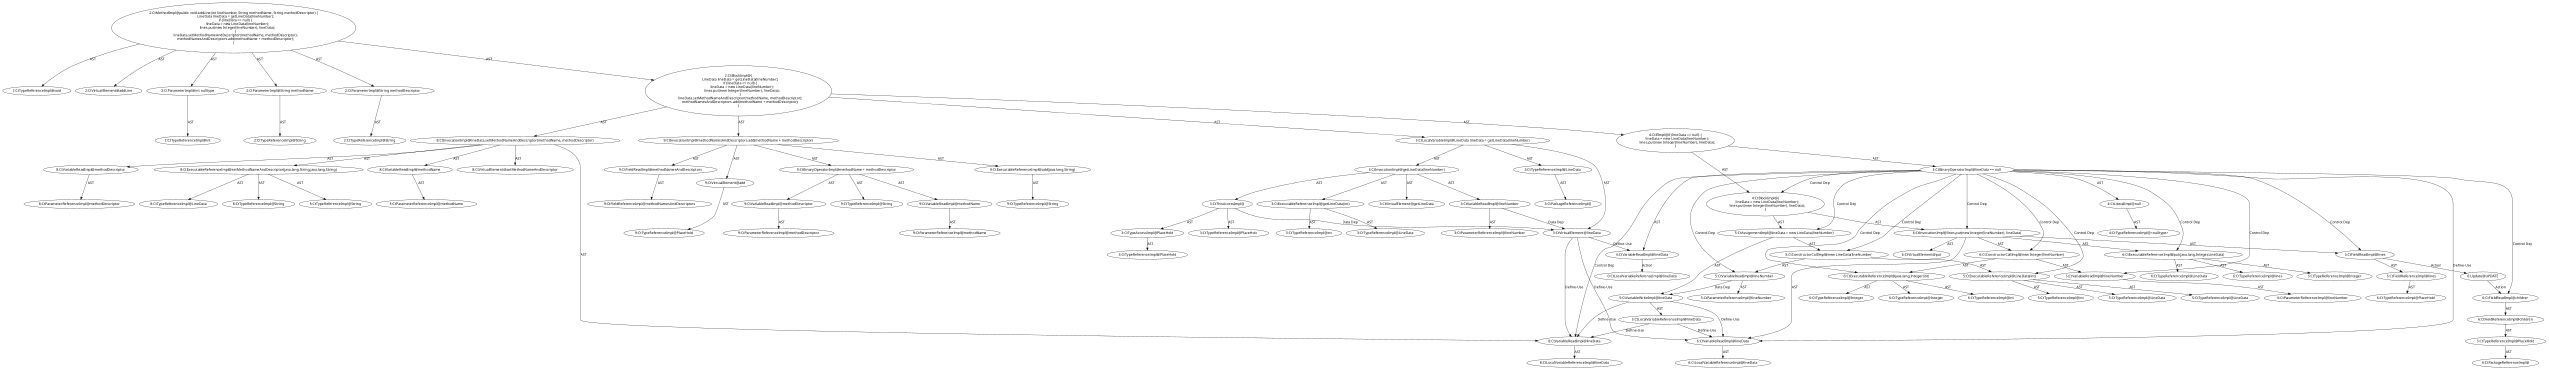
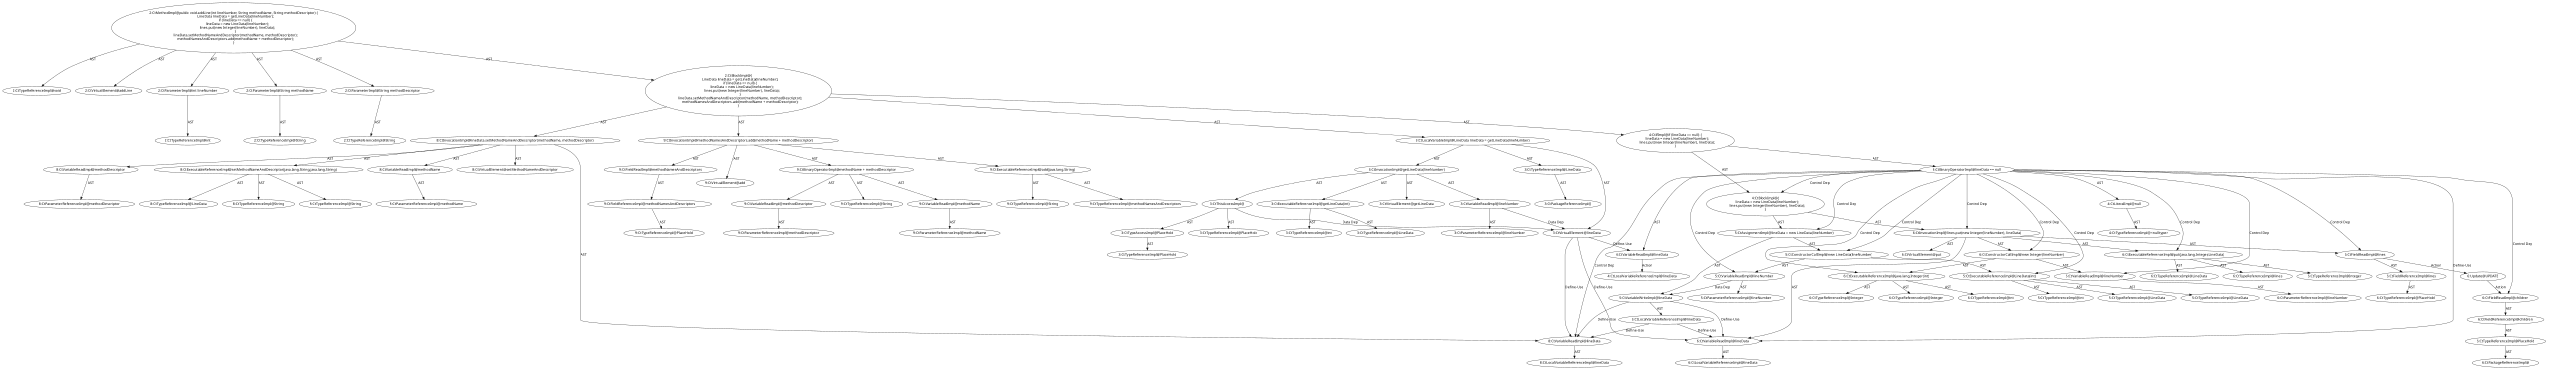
(188, 91) -> (188, 91)
none -> (1135, 204)
(715, 215) -> (656, 217)
(1642, 276) -> (1642, 276)
